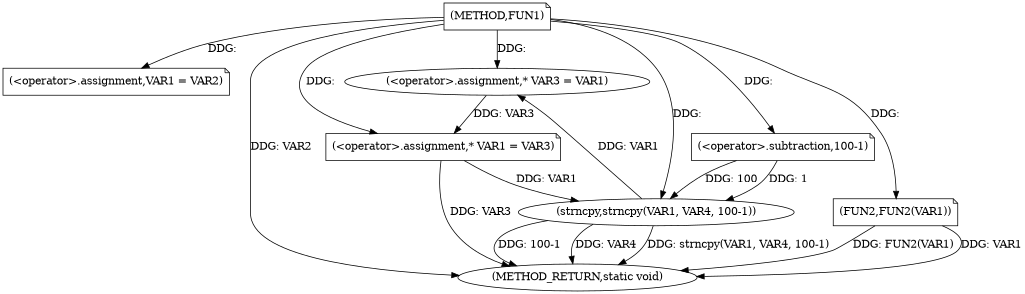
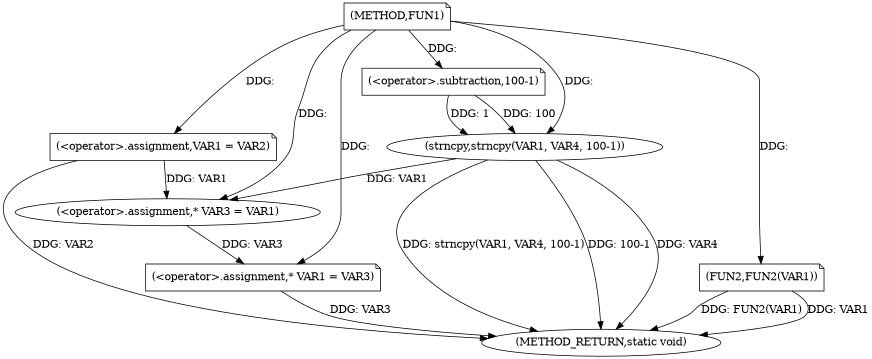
(250, 152) -> (179, 303)
none -> (165, 176)
(516, 185) -> none
